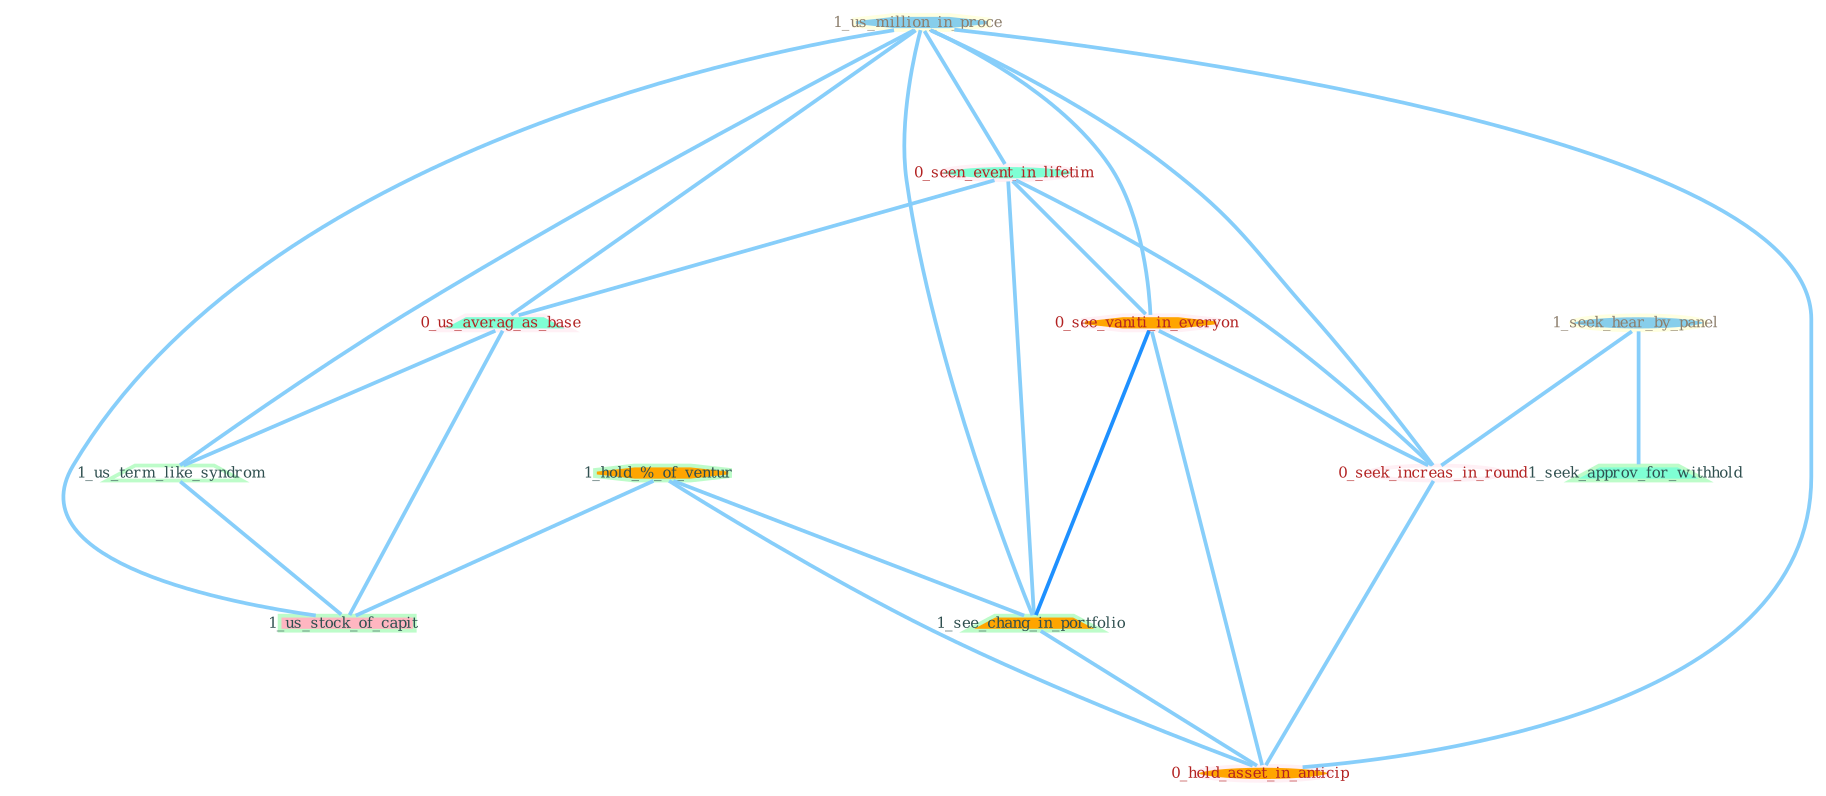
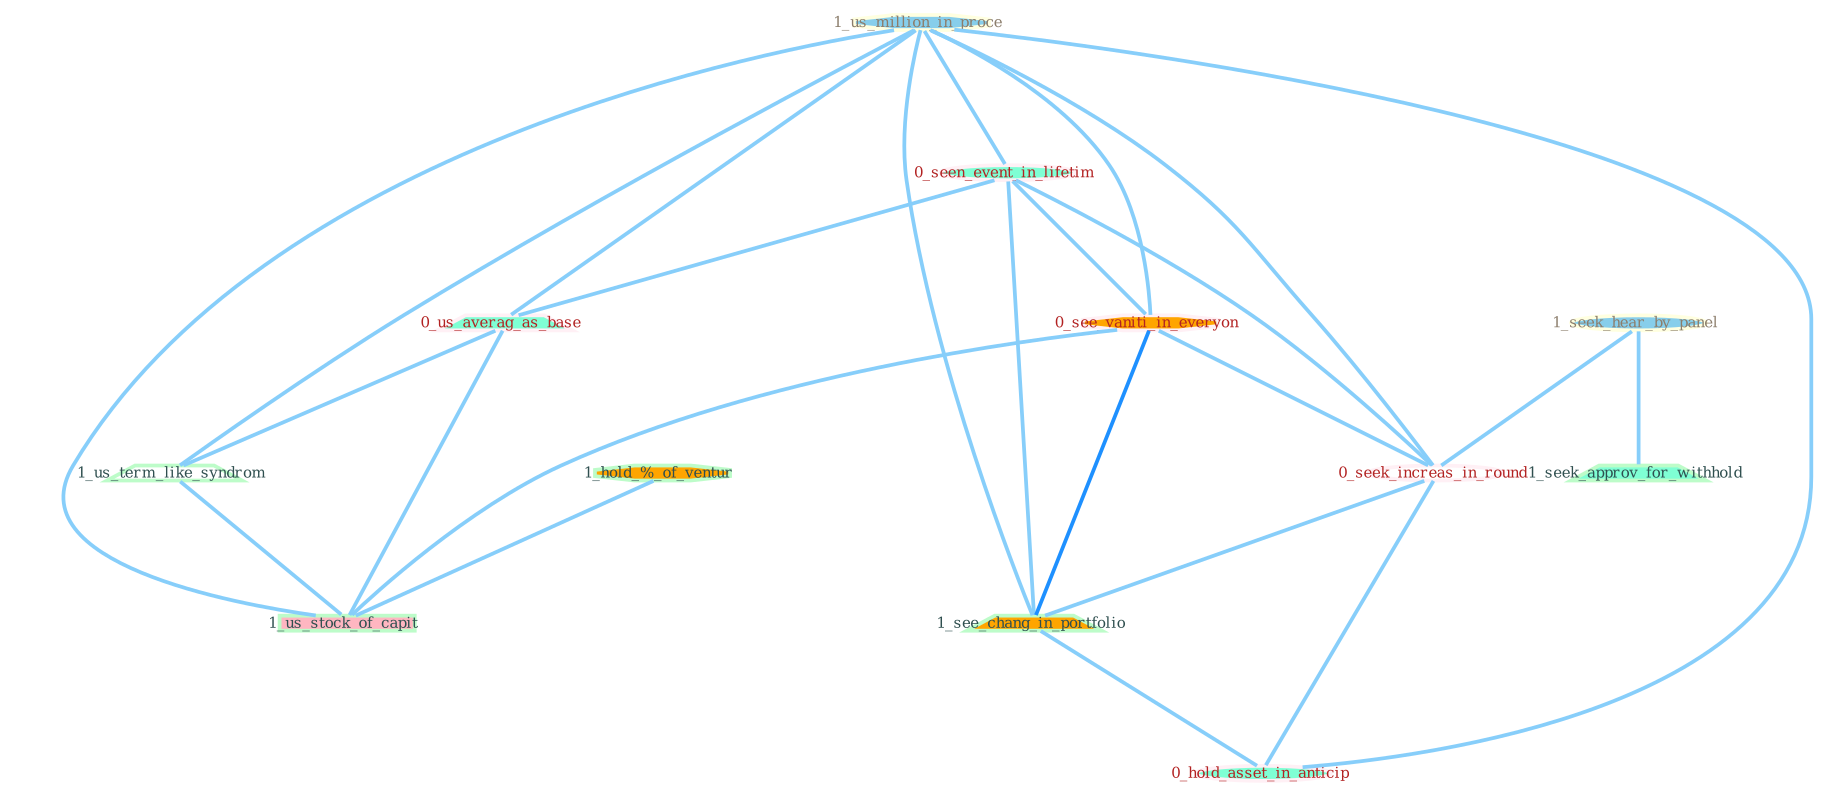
(849, 548) -> (1235, 548)
(1207, 548) -> (709, 411)
(953, 640) -> none
(1263, 773) -> (1263, 773)
